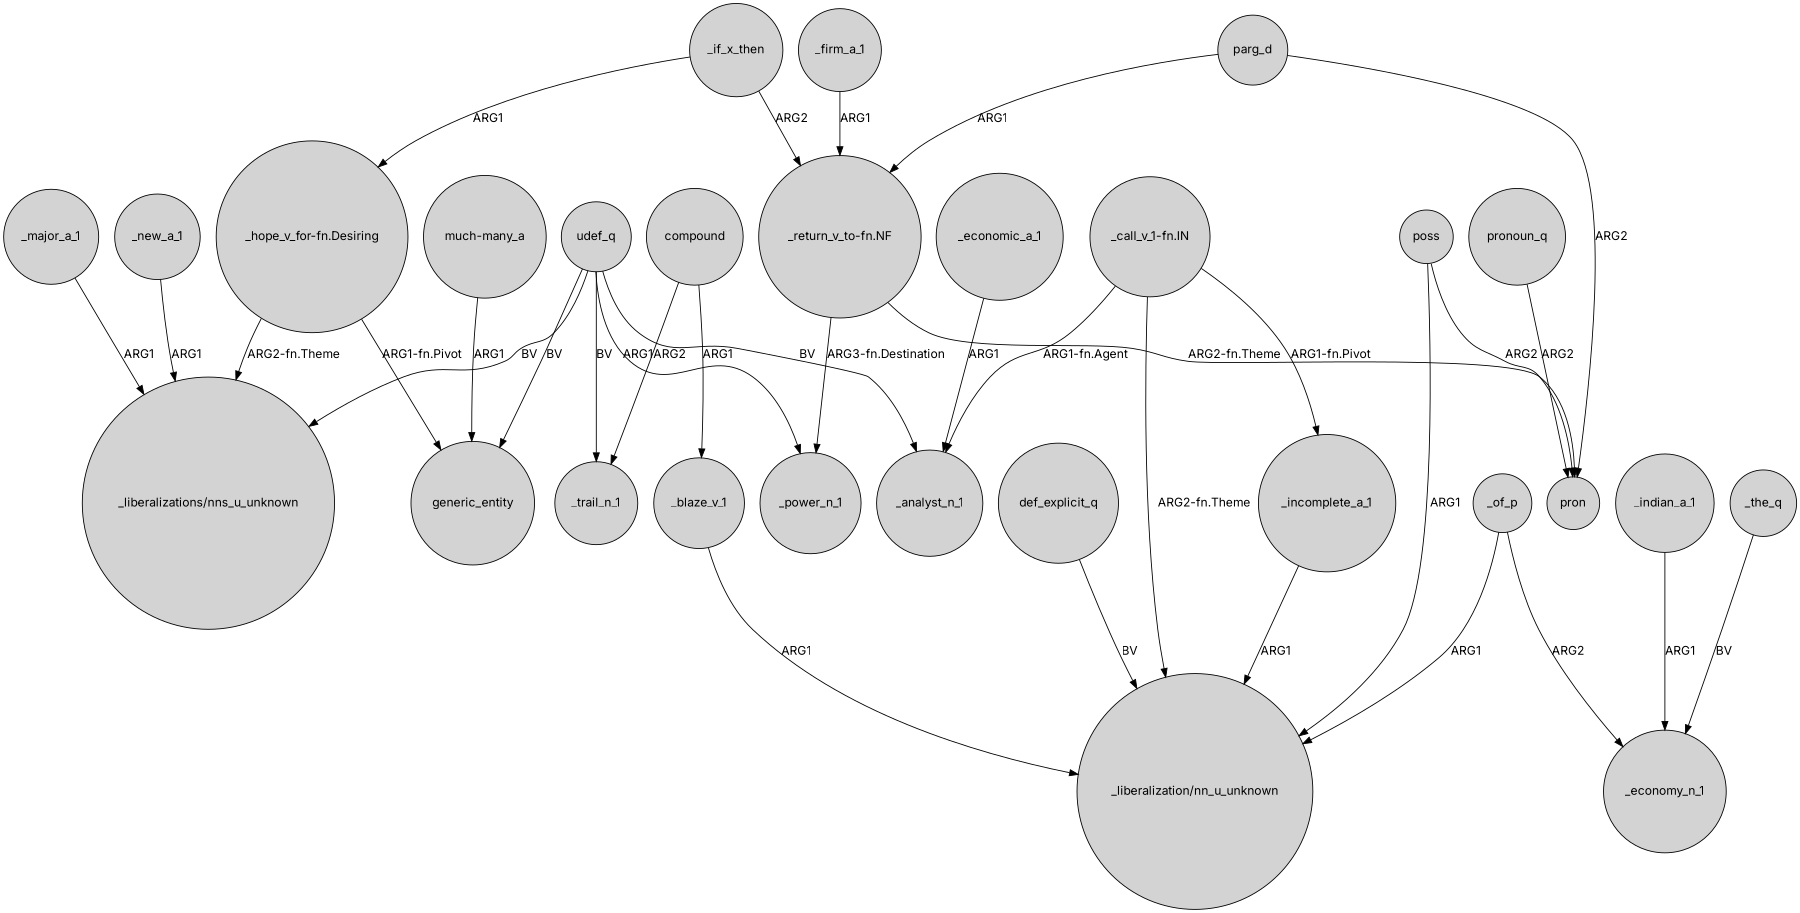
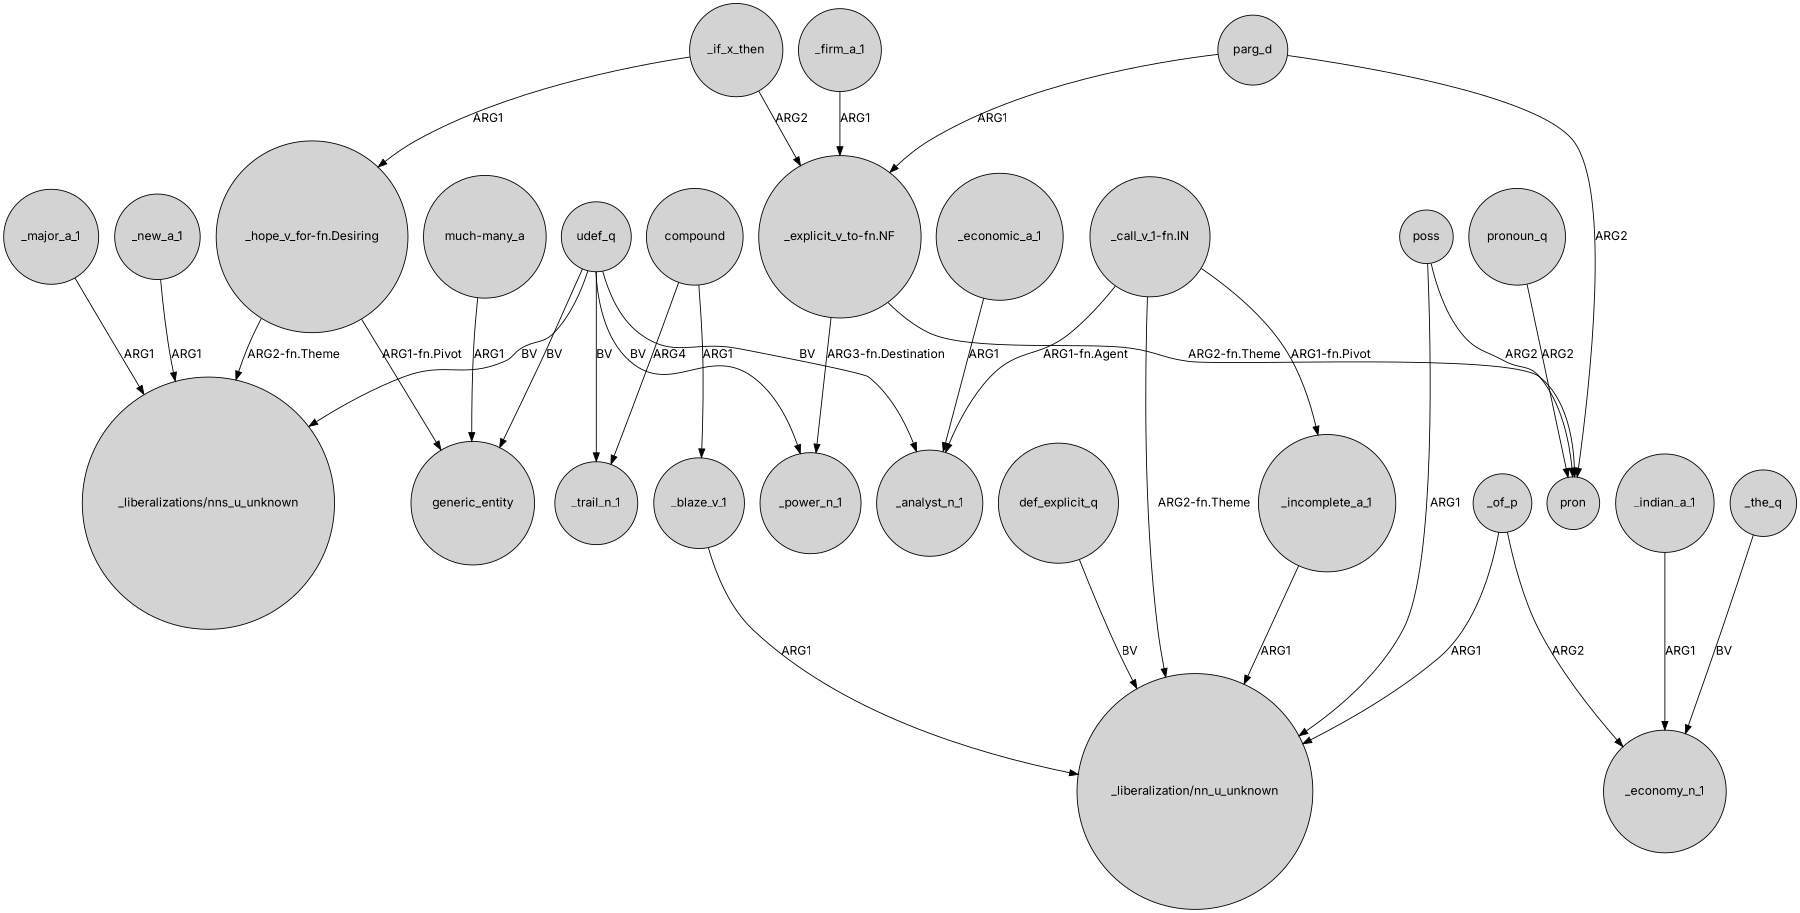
(840, 237) -> (840, 237)
(638, 355) -> (638, 355)
(670, 355) -> (670, 355)
